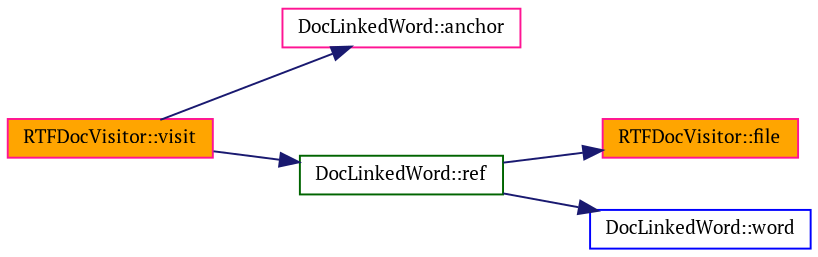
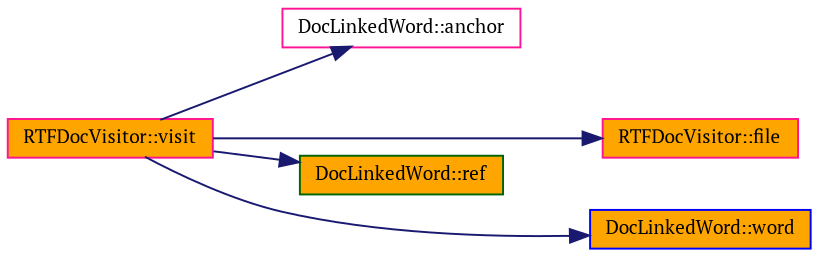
(543, 158) -> (398, 138)
(401, 175) -> (401, 175)
(541, 200) -> (352, 224)
(700, 229) -> (700, 229)
